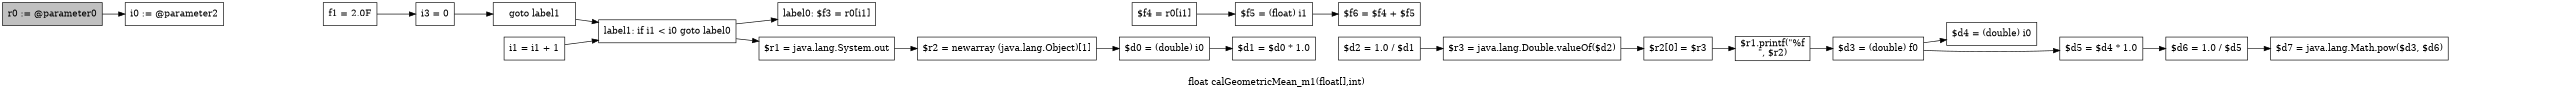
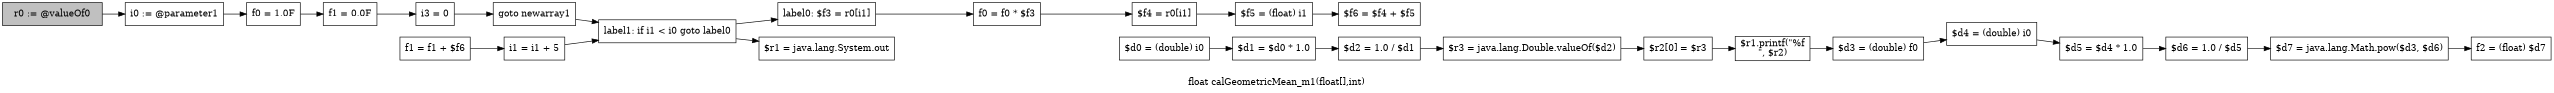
(52, 14) -> (52, 14)
(174, 14) -> (174, 14)
none -> (273, 14)
(350, 14) -> (350, 14)
(534, 14) -> (534, 14)
none -> (1007, 14)
none -> (435, 49)
(534, 49) -> (534, 49)
(1007, 49) -> none
none -> (1324, 49)
none -> (2511, 49)
(1989, 52) -> (2045, 41)
